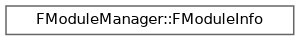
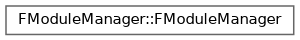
(150, 20) -> (150, 20)
